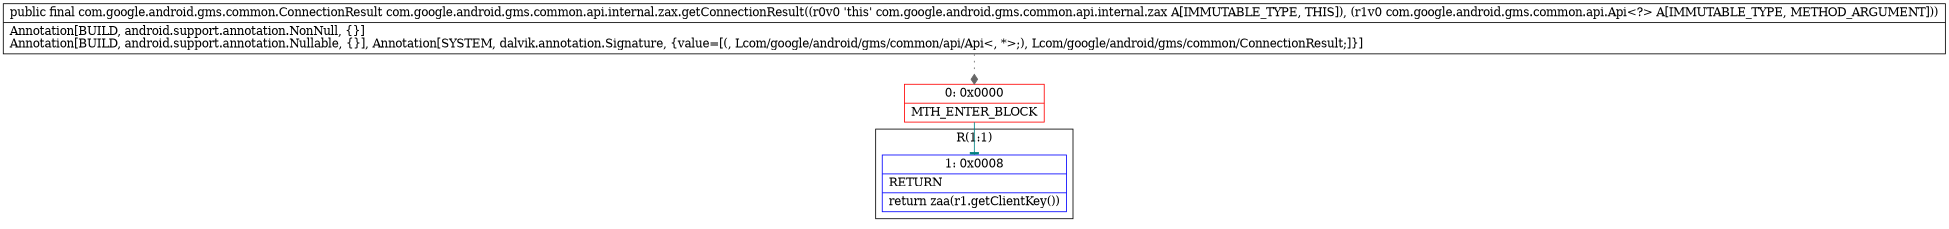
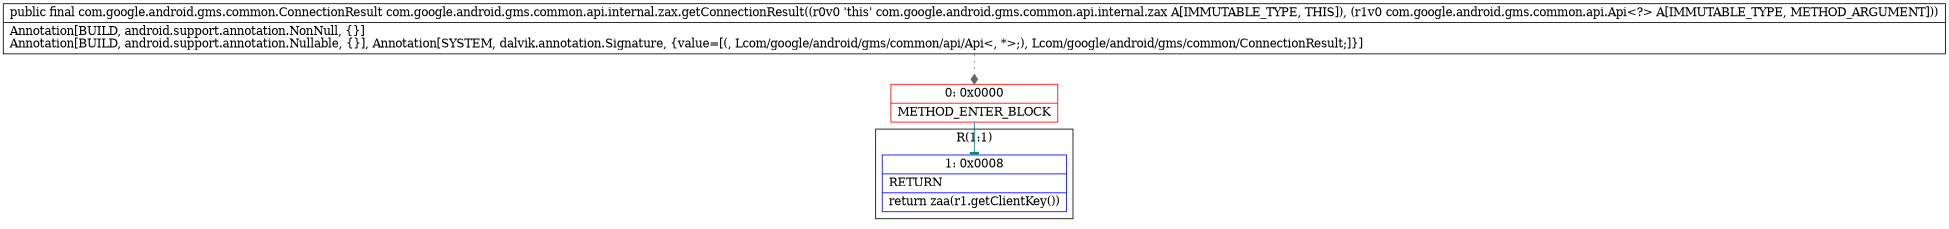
(974, 112) -> (974, 112)
